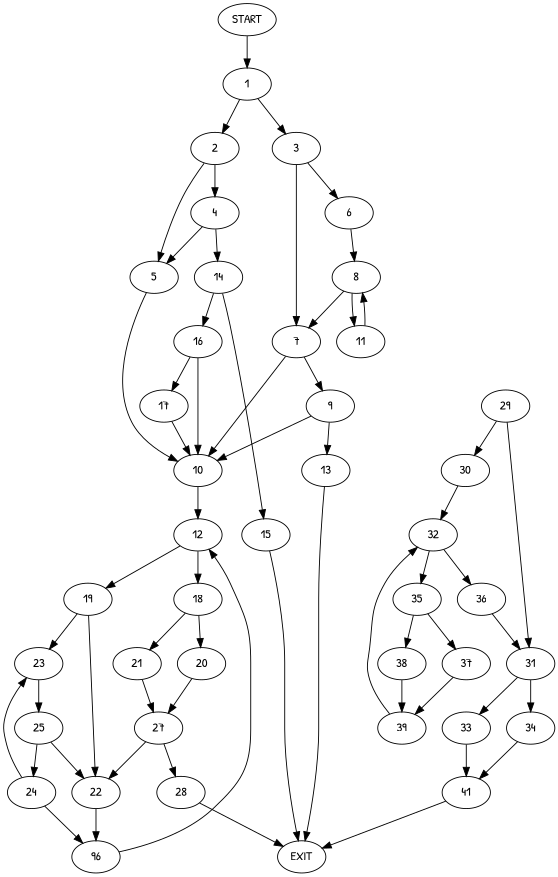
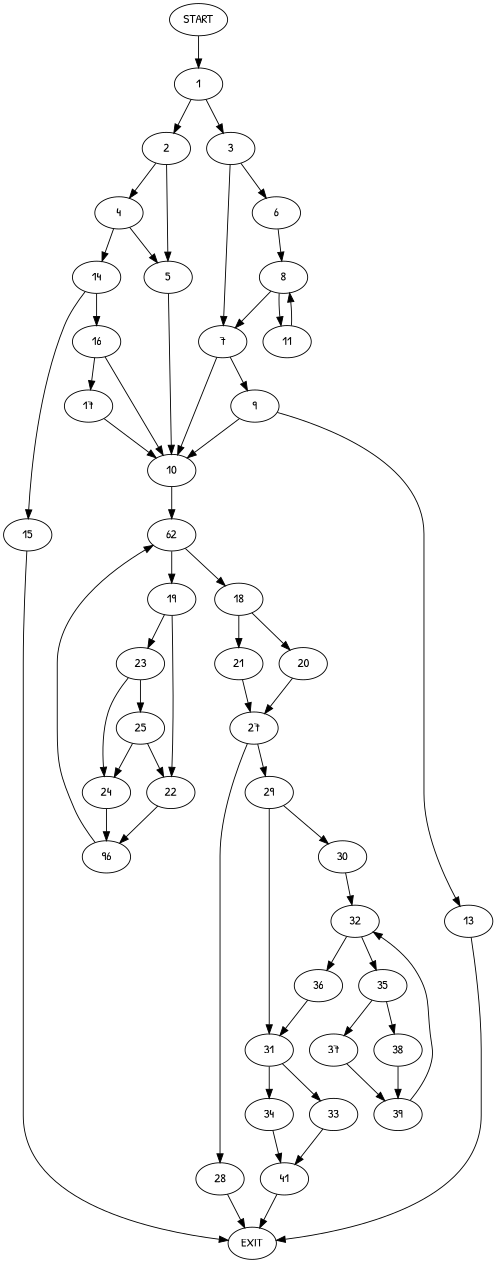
(198, 535) -> (172, 535)
(4, 731) -> (106, 720)
(131, 757) -> (261, 756)
